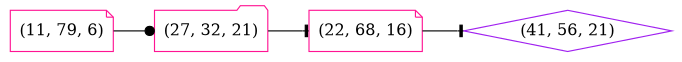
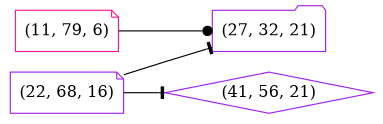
(211, 31) -> (269, 31)
(285, 31) -> (165, 62)
(366, 31) -> (67, 93)
